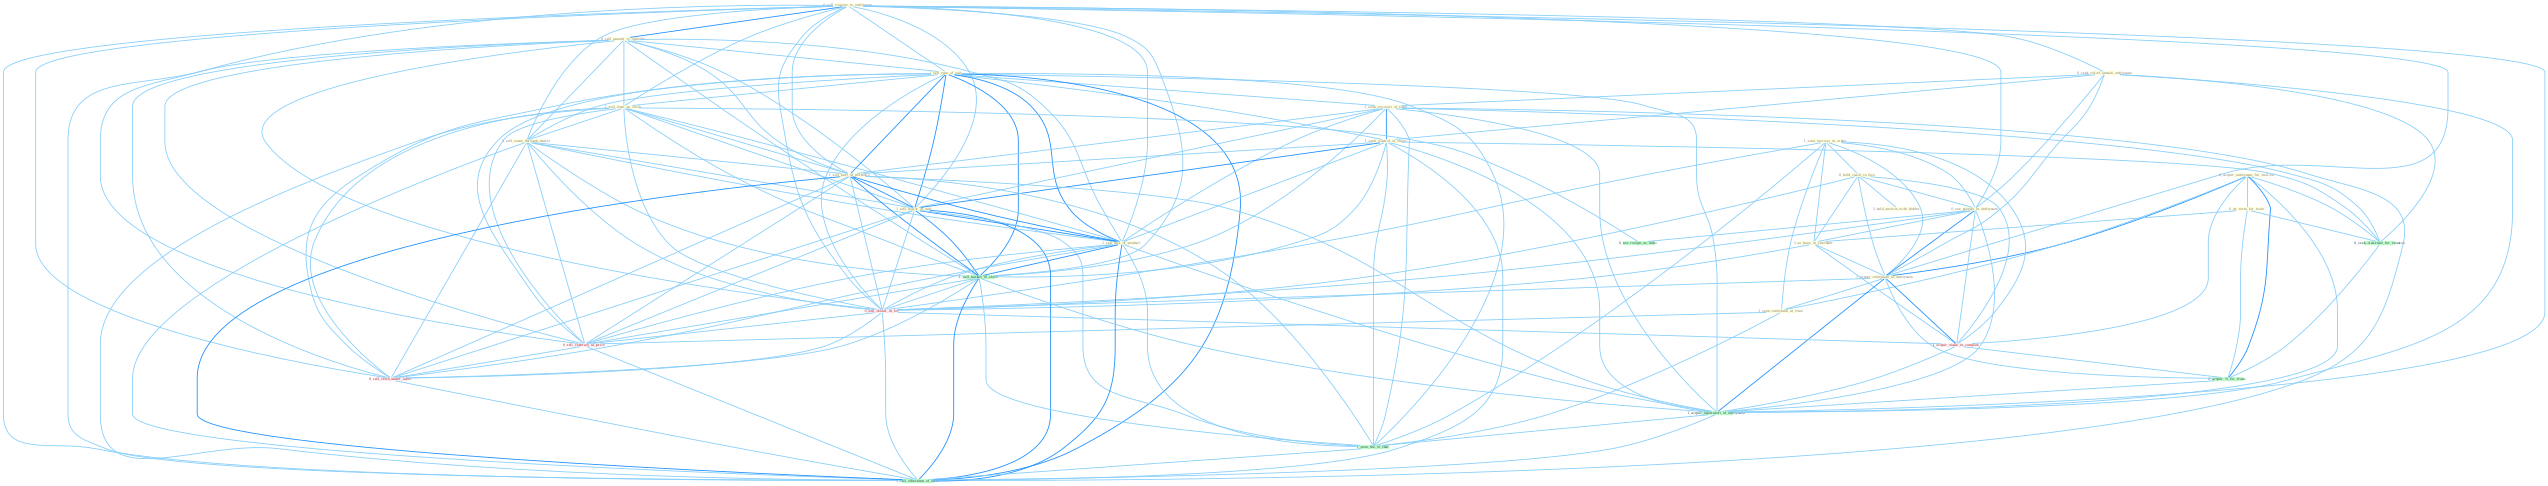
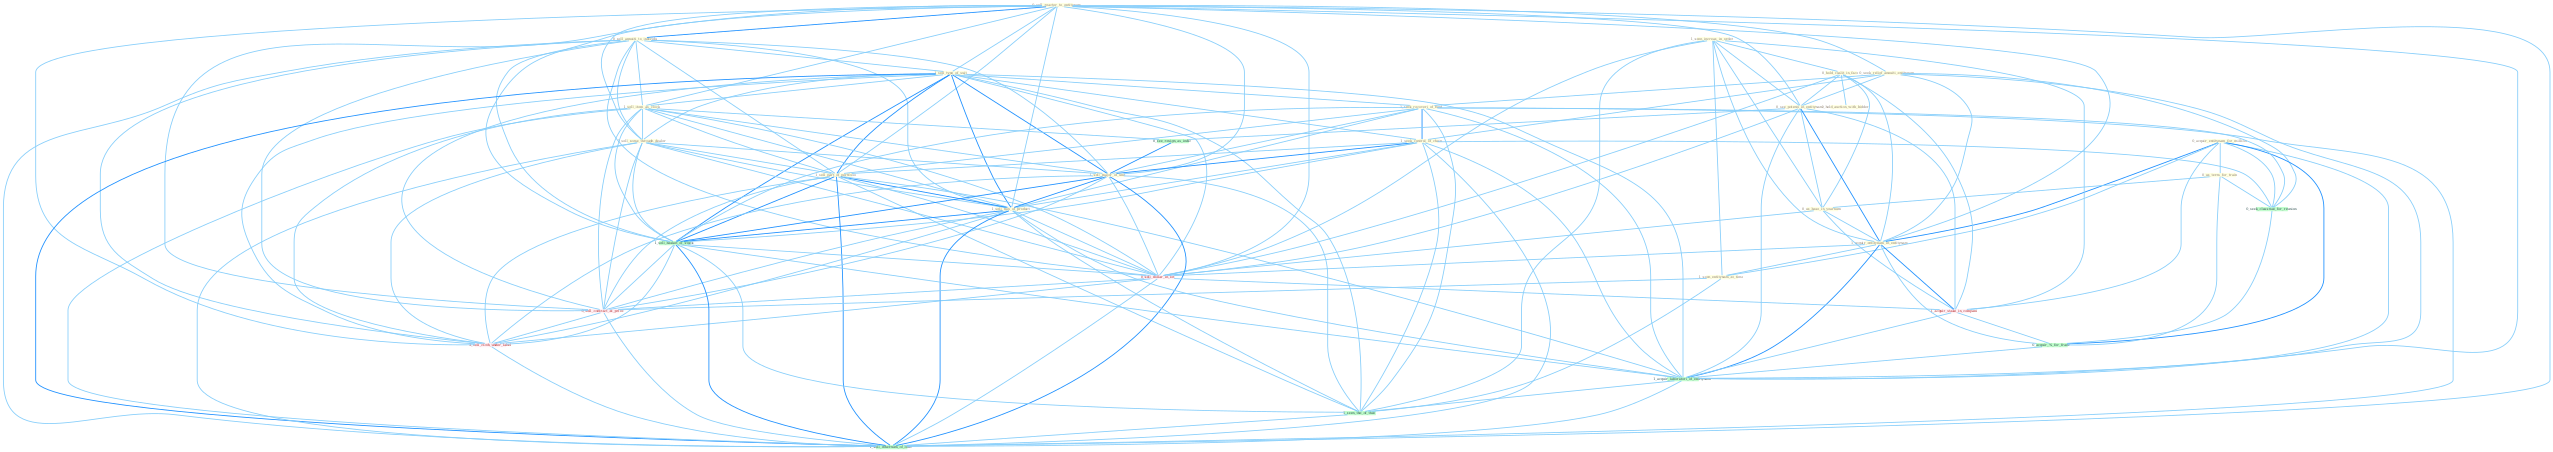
(879, 191) -> (1130, 163)
(391, 379) -> (490, 345)
